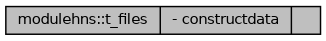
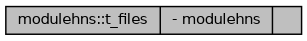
(226, 20) -> (216, 20)
